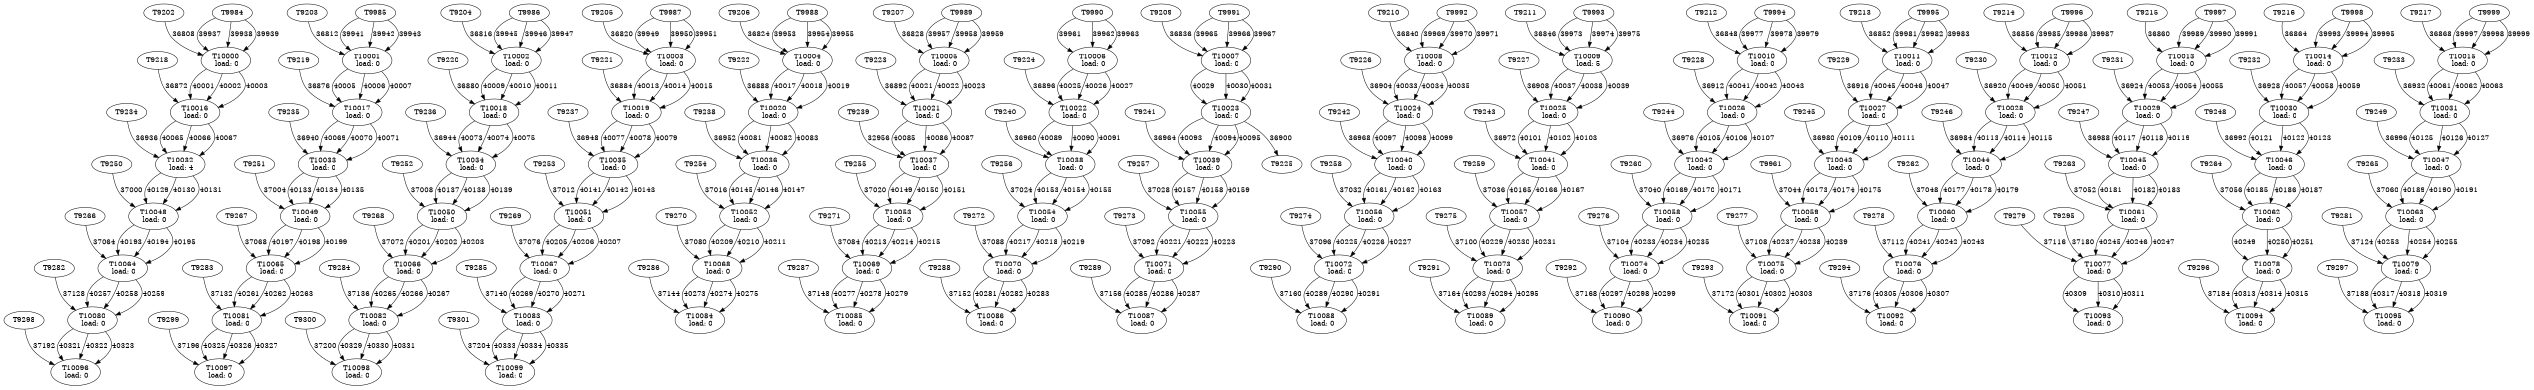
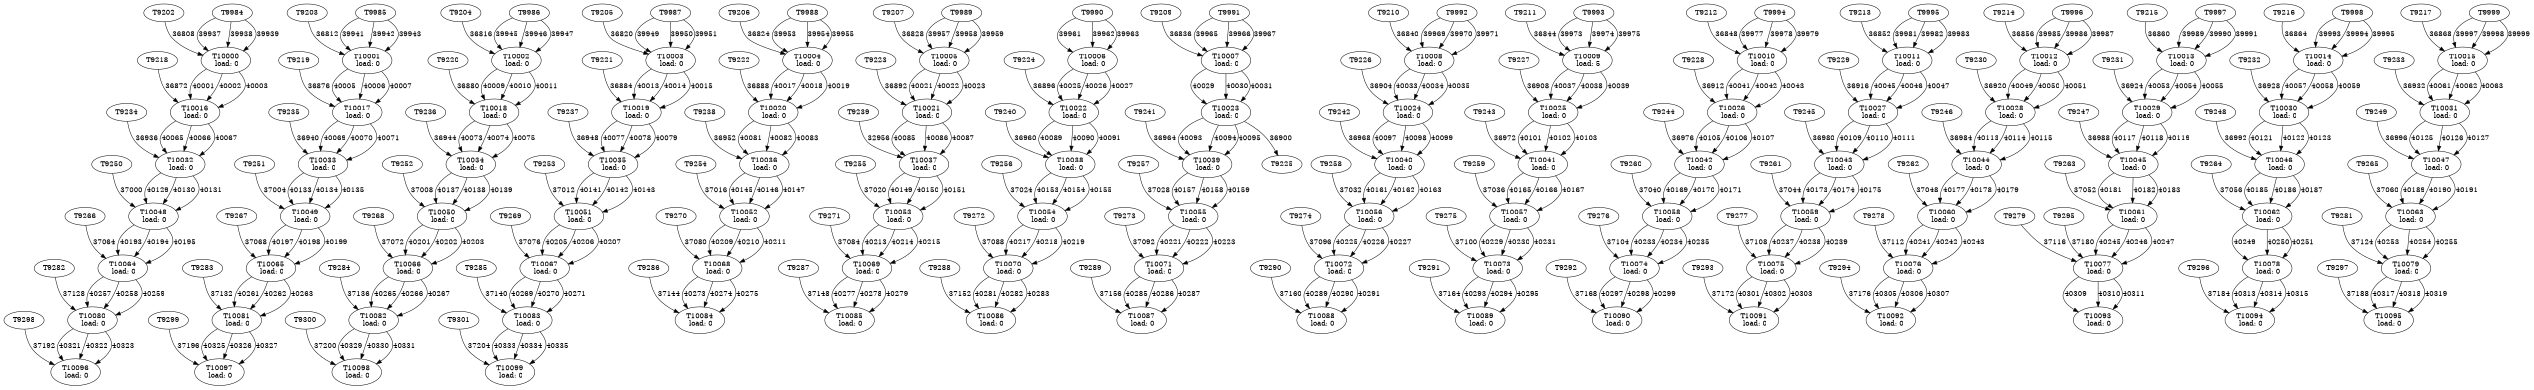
(1545, 34) -> (1545, 34)
(180, 164) -> (180, 164)
(1771, 164) -> (1771, 164)
